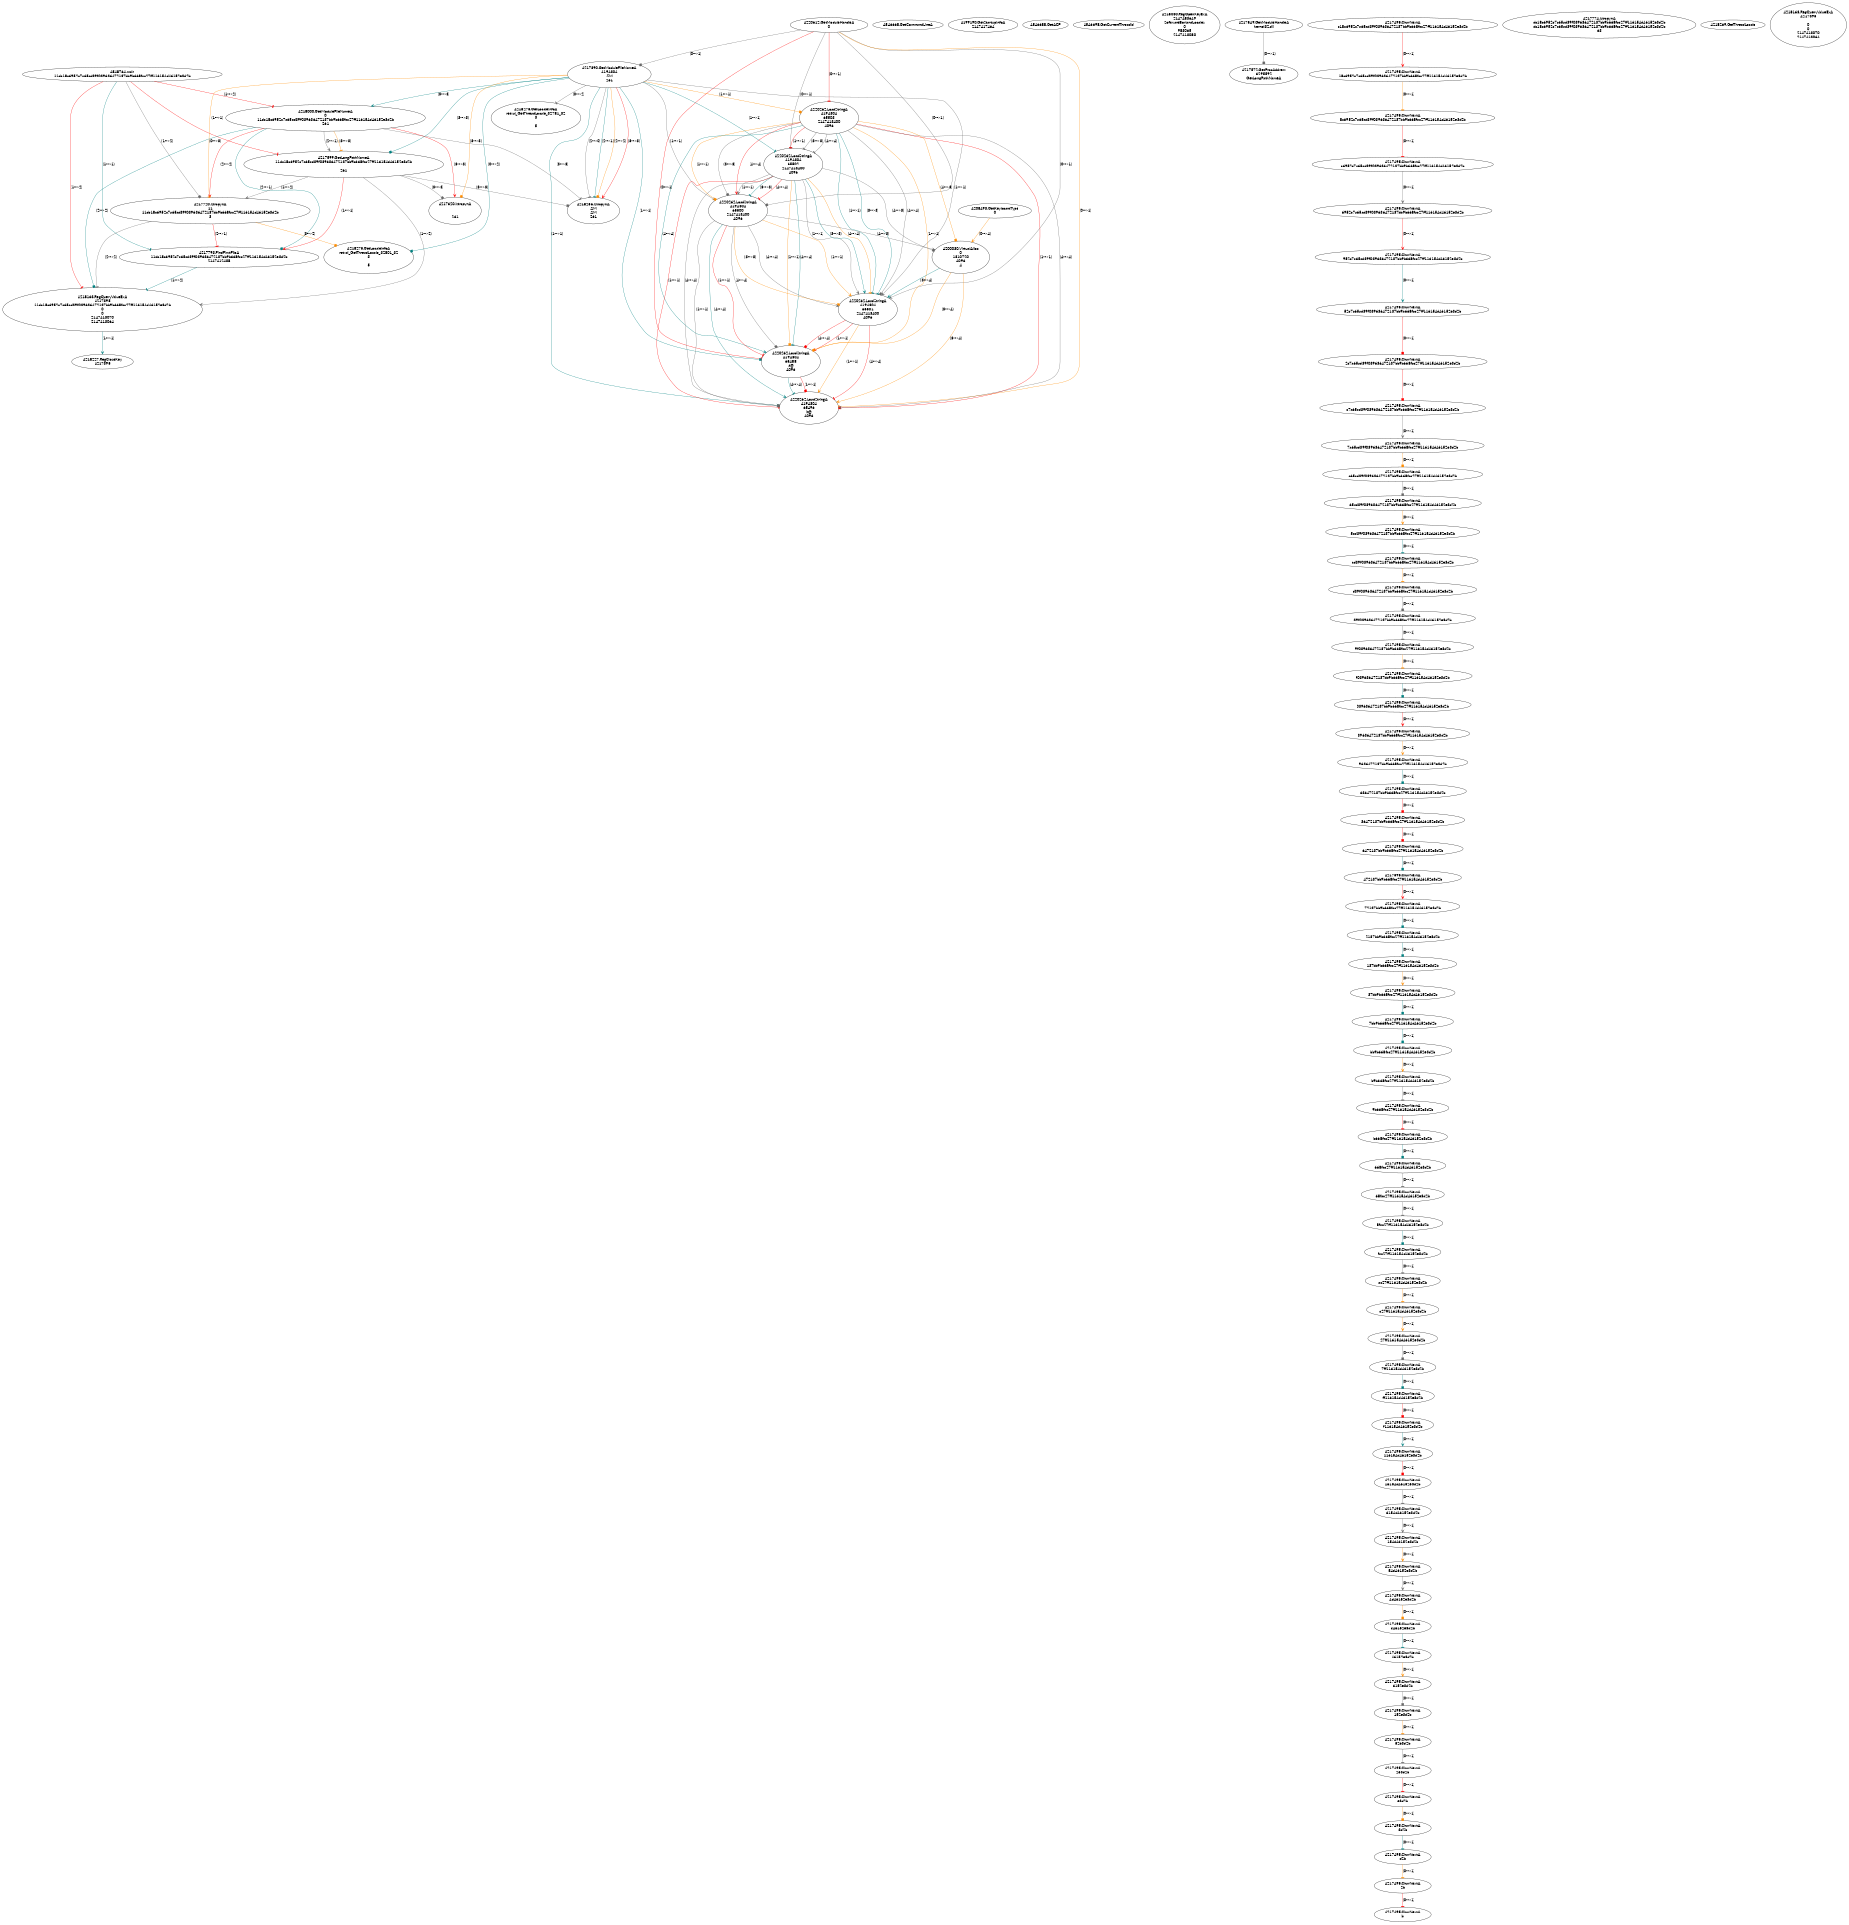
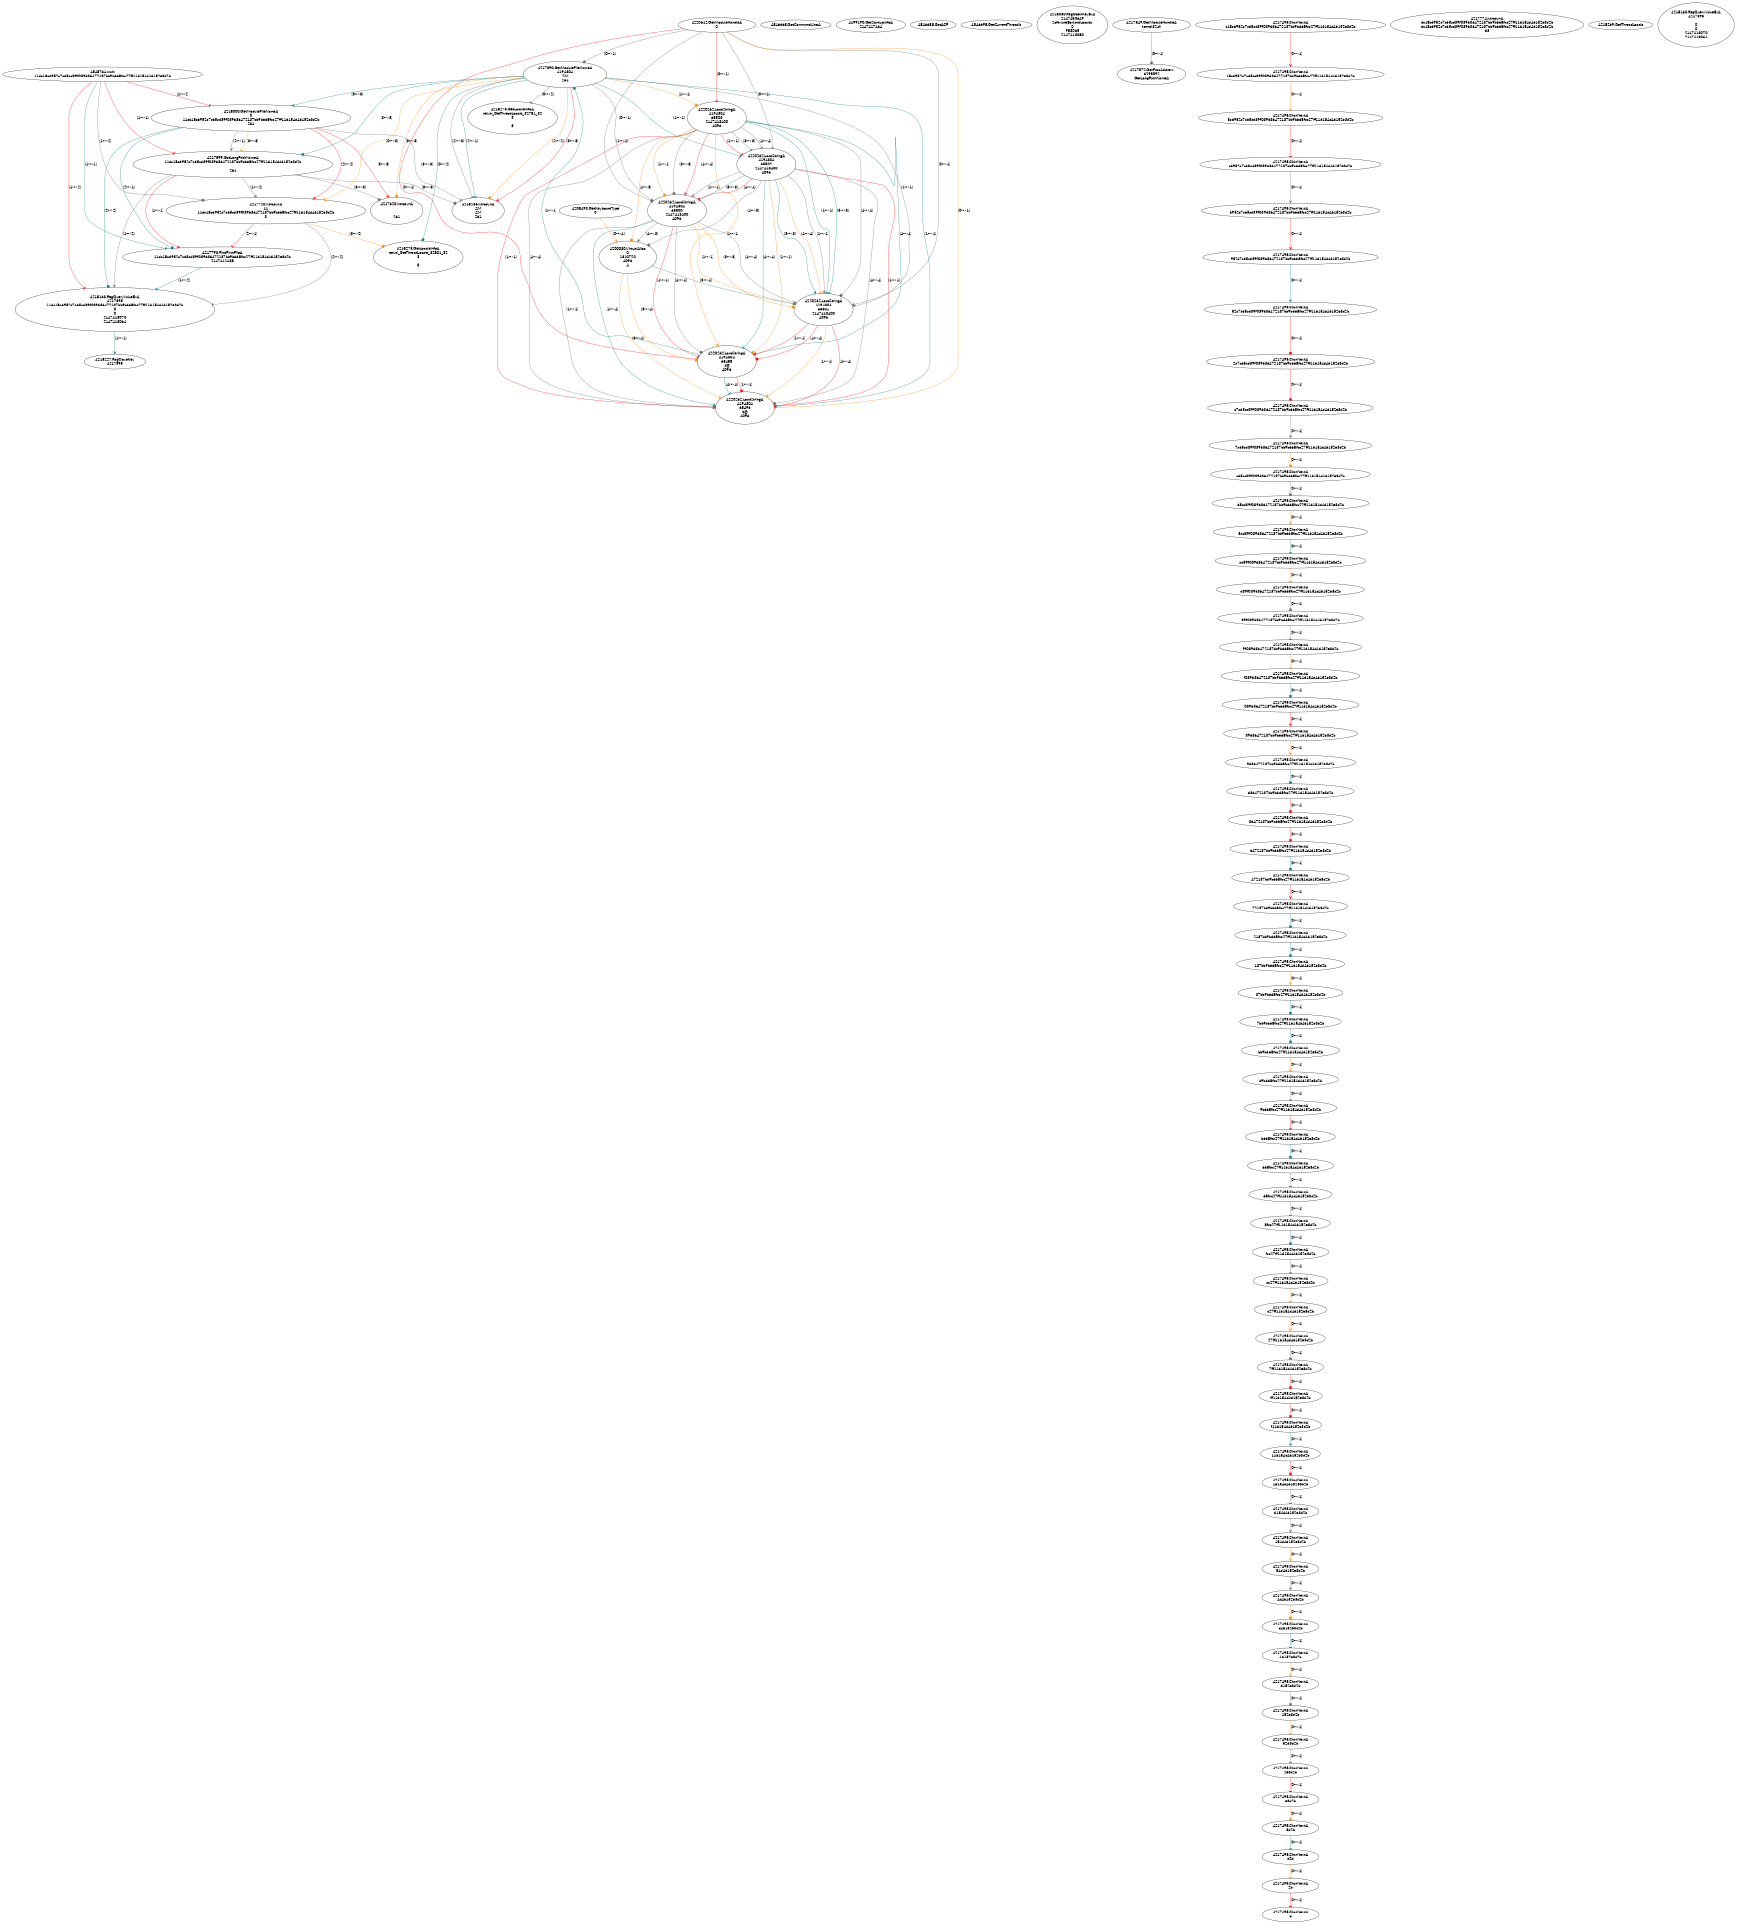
(623, 268) -> (561, 261)
(1403, 878) -> (1290, 878)
(1403, 1380) -> (1290, 1380)
